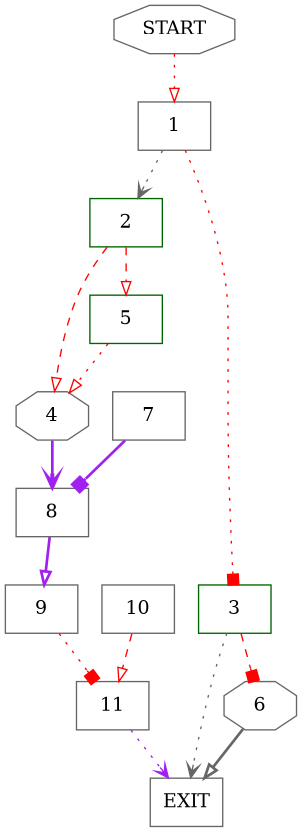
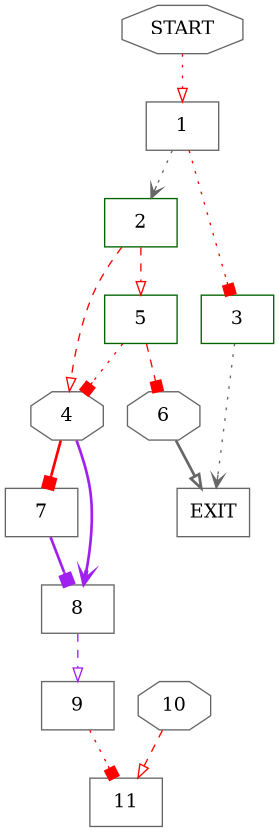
(93, 363) -> (108, 363)
none -> (56, 458)
(48, 554) -> (78, 651)
(138, 609) -> (174, 706)
(246, 651) -> (151, 361)
(145, 749) -> none
